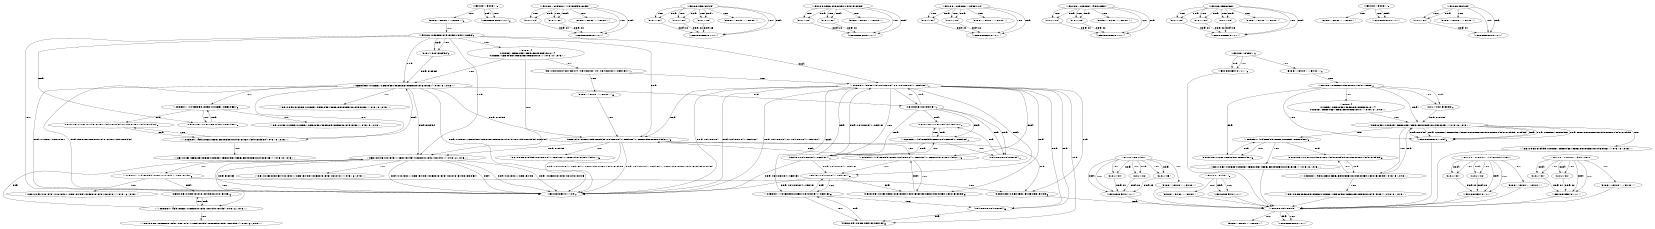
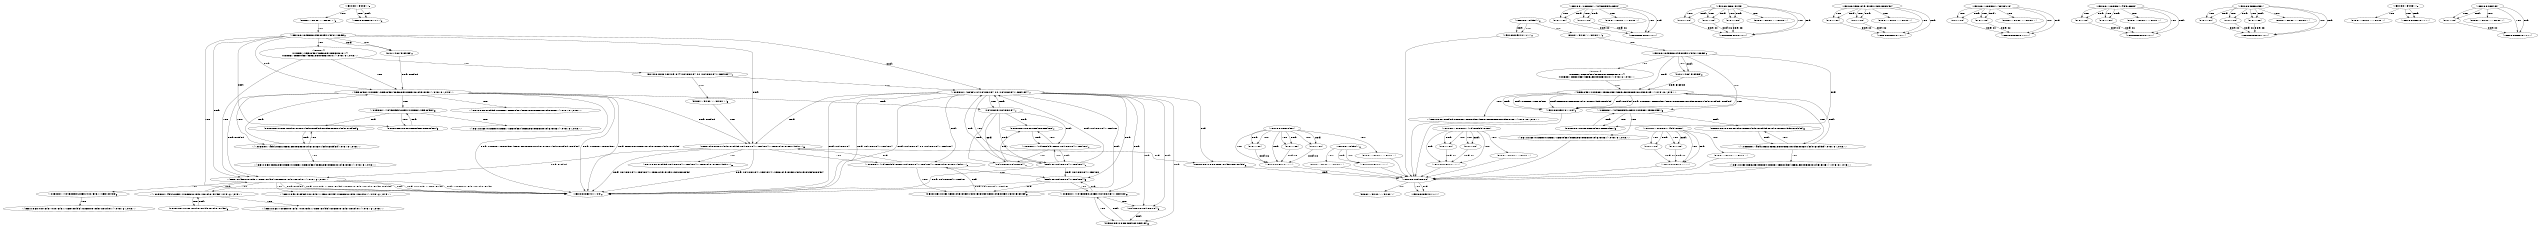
(596, 180) -> none
(179, 185) -> none
